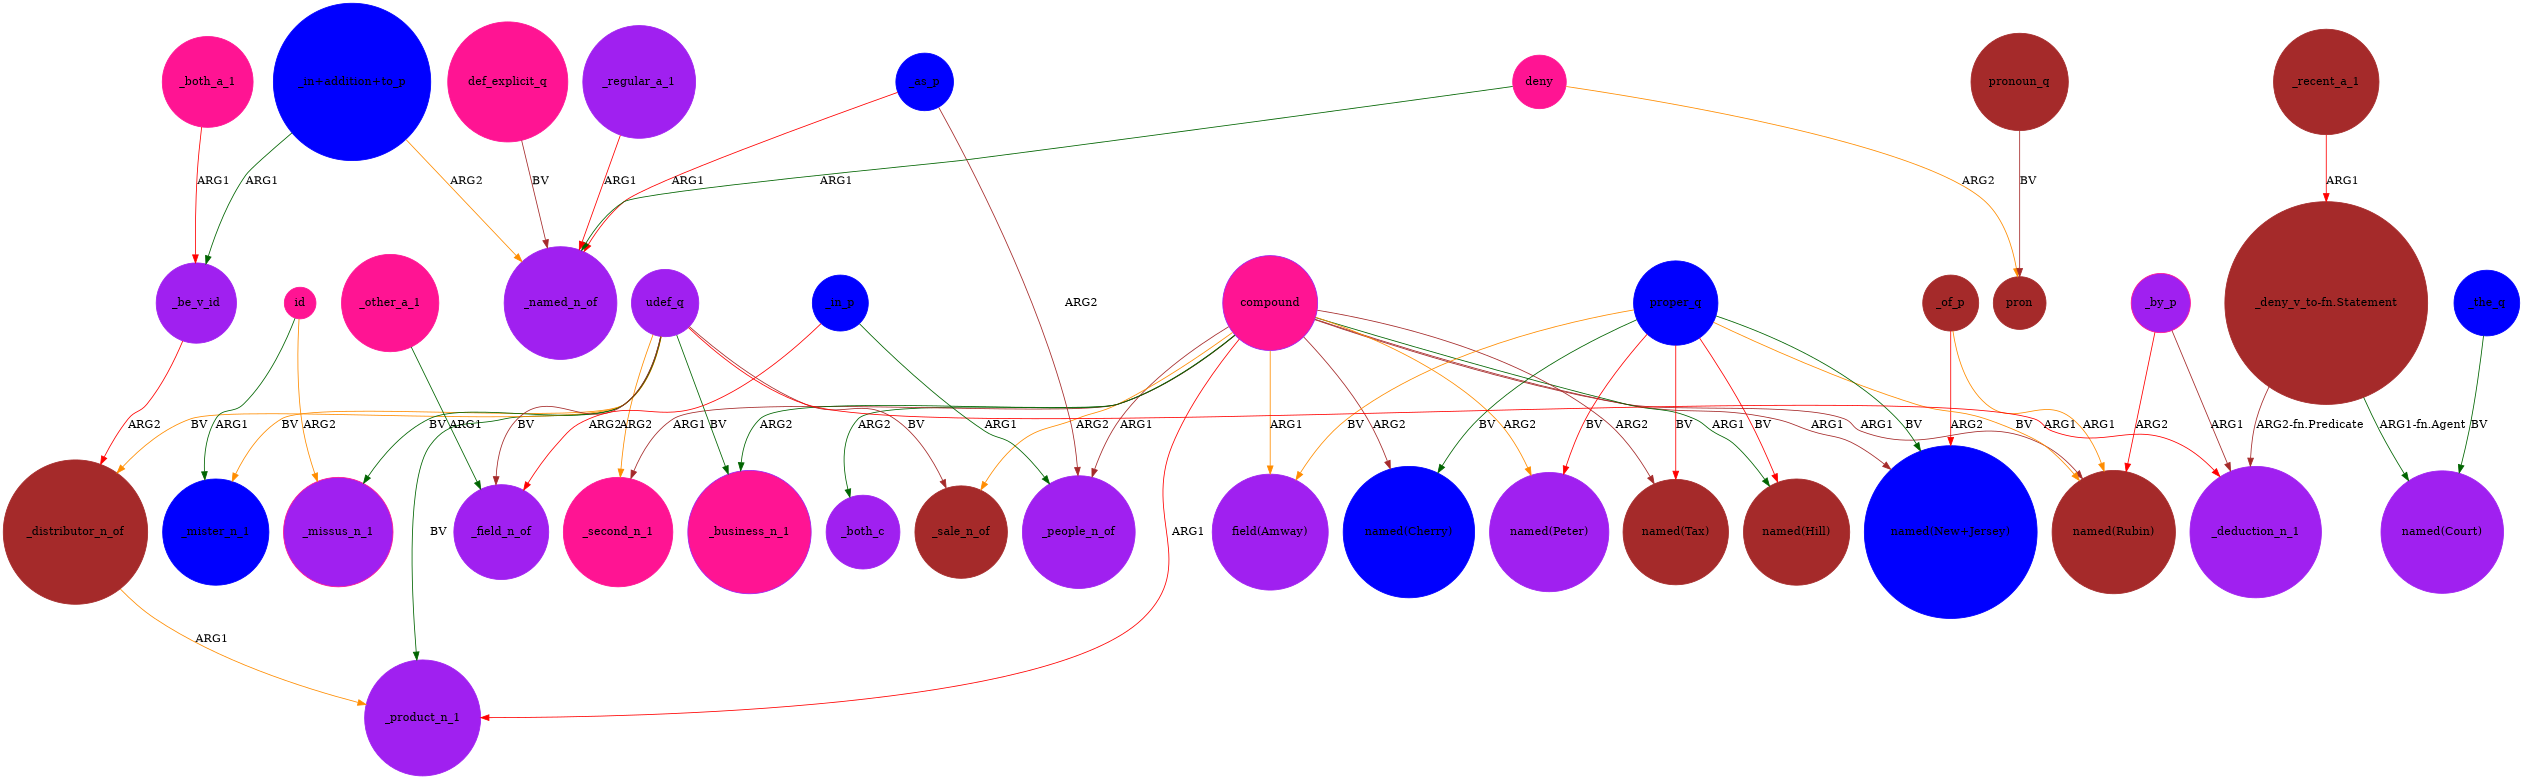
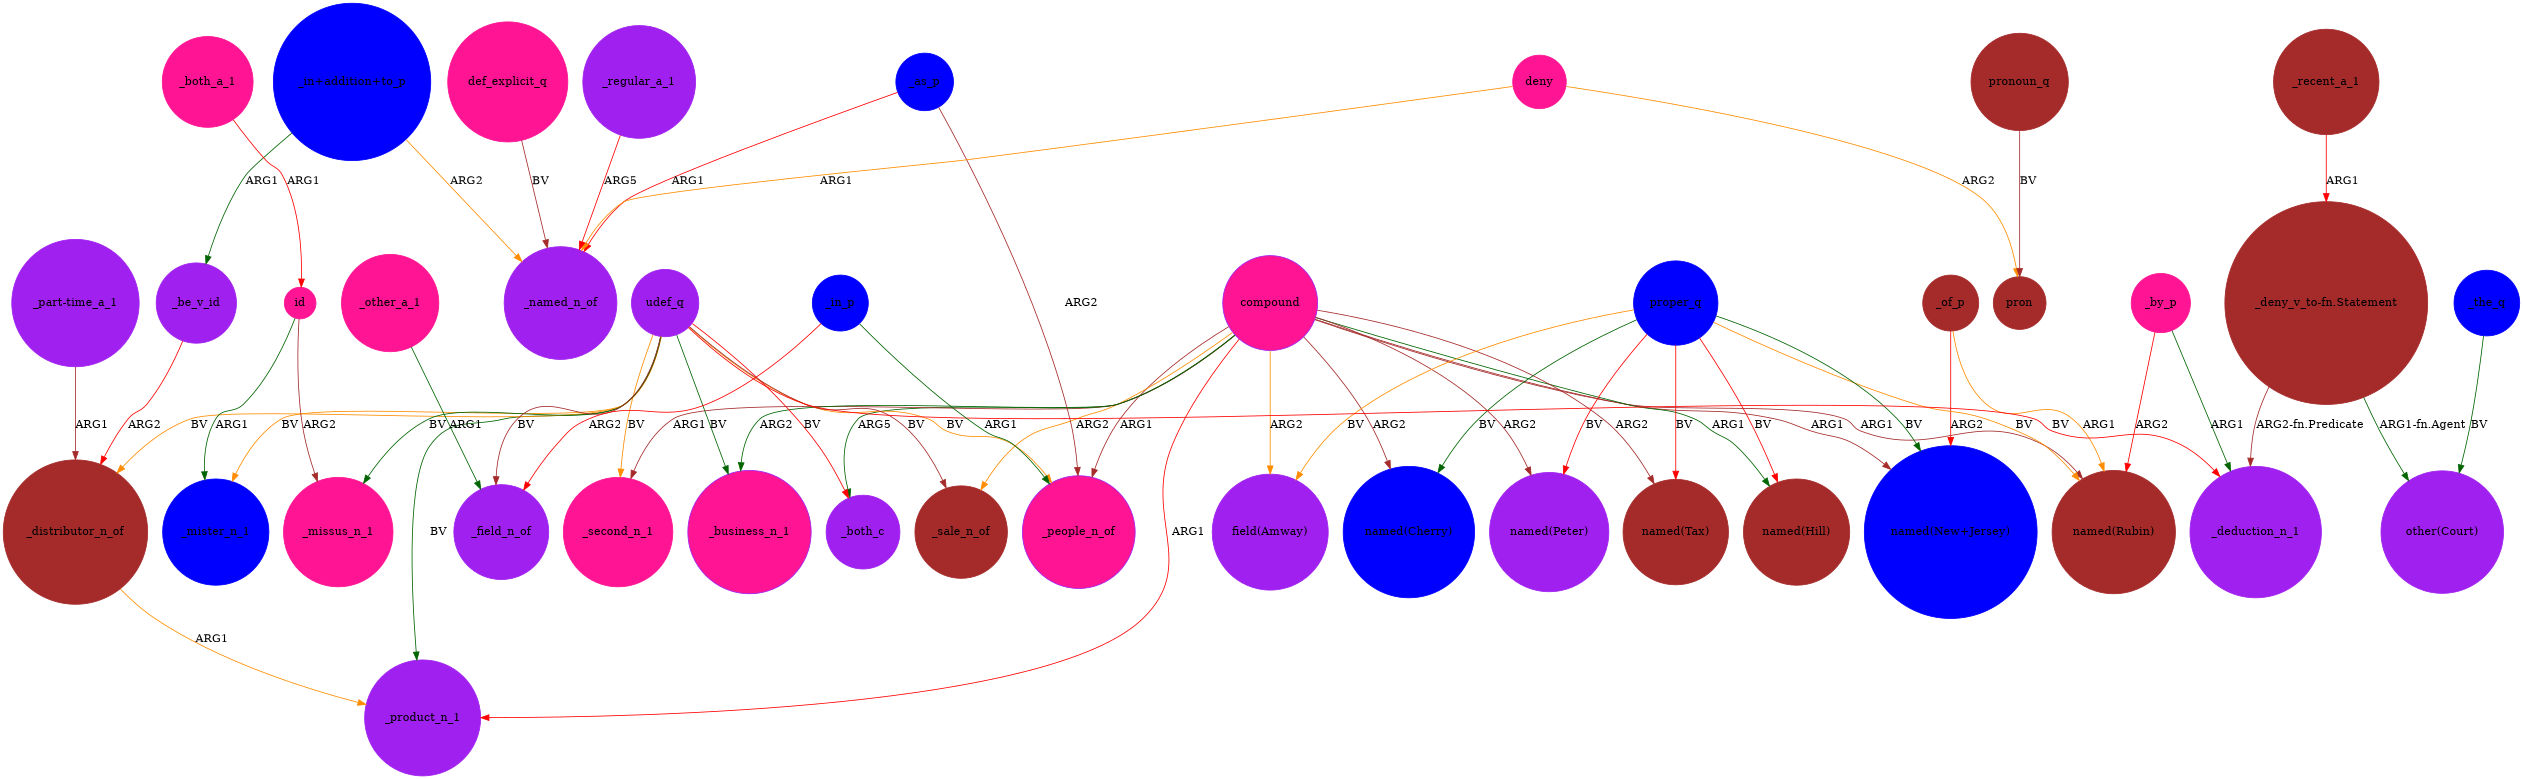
(1040, 150) -> (1040, 150)
(621, 181) -> (621, 181)
(196, 191) -> (289, 190)
none -> (75, 303)
(2161, 303) -> (2161, 303)
(1437, 373) -> (1437, 373)
(299, 397) -> (299, 397)
(2200, 397) -> (2200, 397)
none -> (778, 399)
none -> (934, 422)
(636, 425) -> (636, 425)
(875, 425) -> (875, 425)
(1287, 425) -> (1287, 425)
(2061, 425) -> (2061, 425)
(338, 532) -> (338, 532)
(1079, 532) -> (1079, 532)
(2442, 532) -> (2442, 532)
